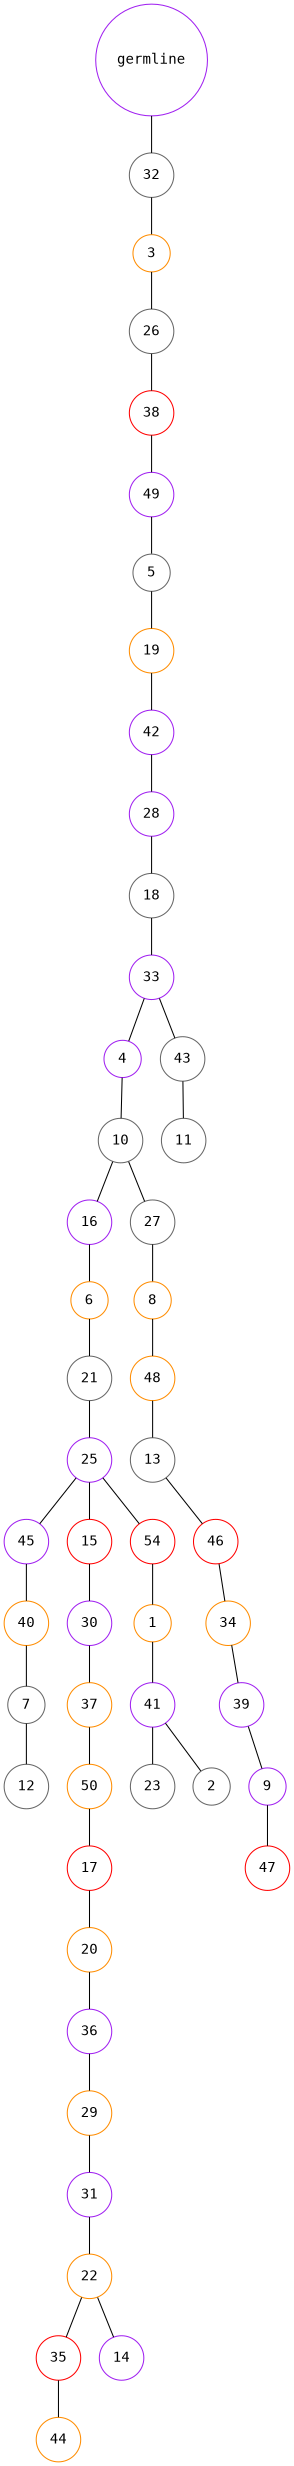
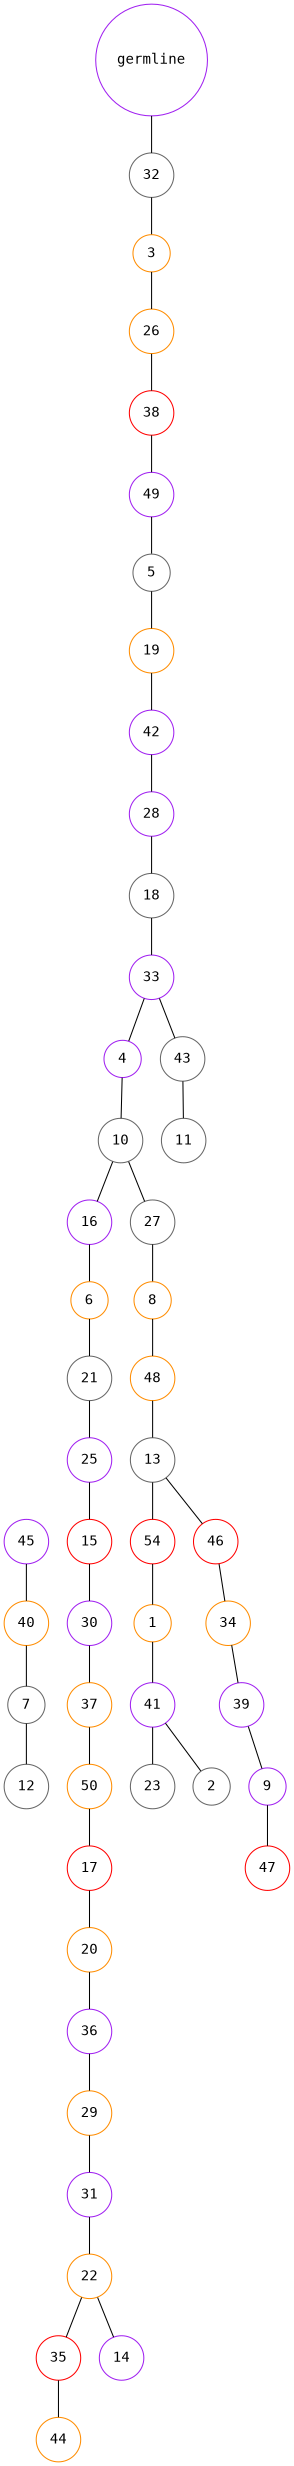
(152, 331) -> (152, 331)
(58, 1501) -> none
(121, 1501) -> (153, 1501)
